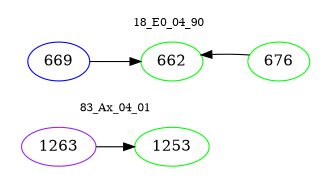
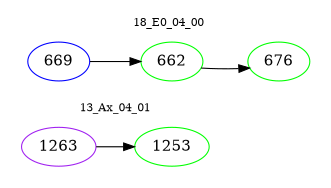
(169, 23) -> (169, 23)
(231, 54) -> (220, 69)
(115, 108) -> (115, 108)
